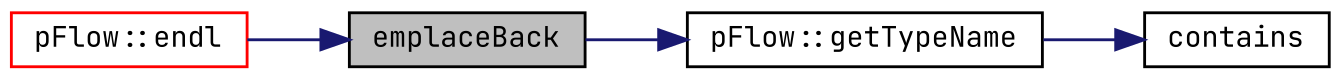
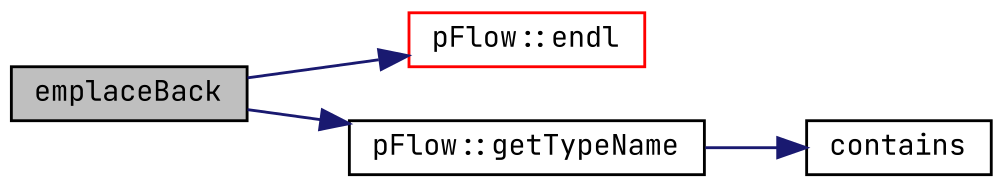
(284, 40) -> (313, 69)
